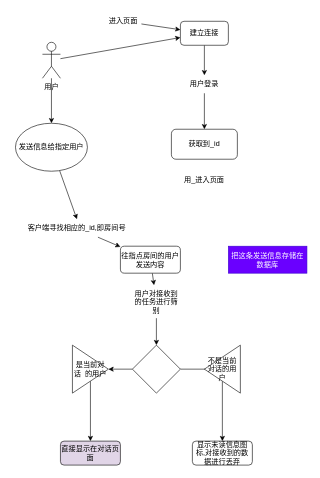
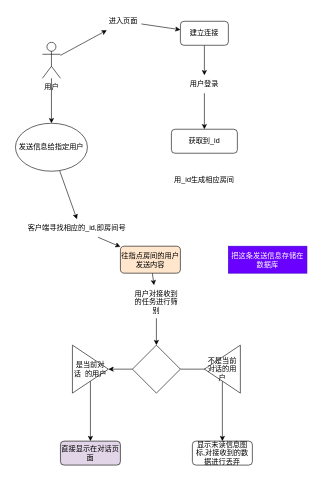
(118, 48) -> (83, 43)
(204, 144) -> (204, 141)
(204, 180) -> (204, 180)
(150, 260) -> (150, 260)
